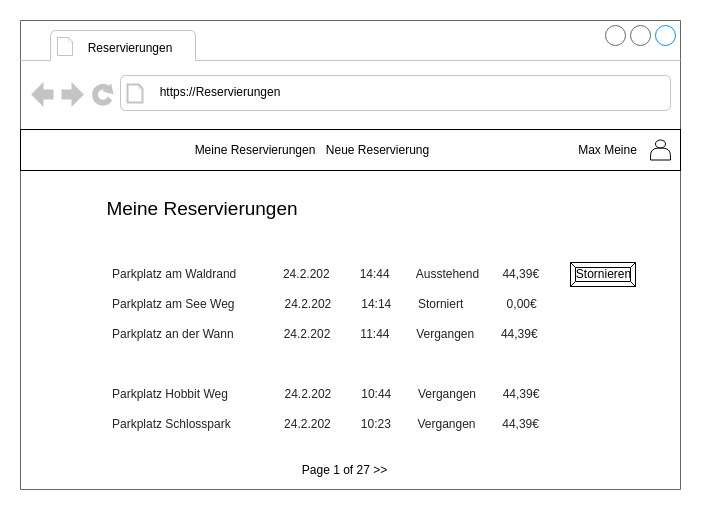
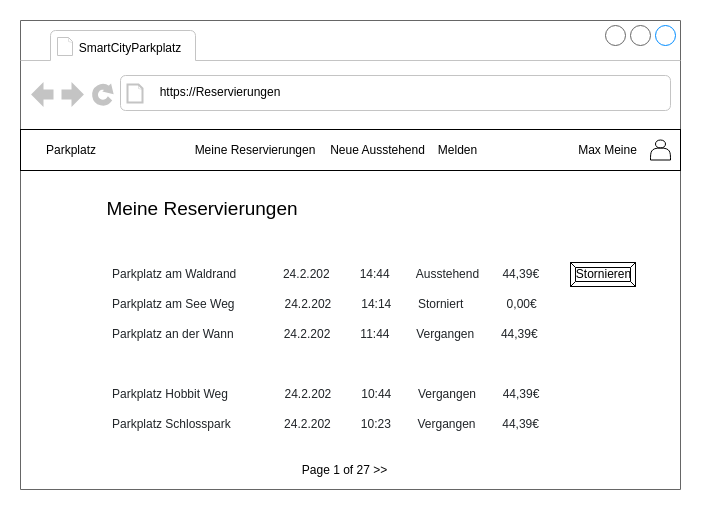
(131, 49) -> (131, 49)
none -> (72, 150)
none -> (458, 150)
(378, 151) -> (378, 151)
